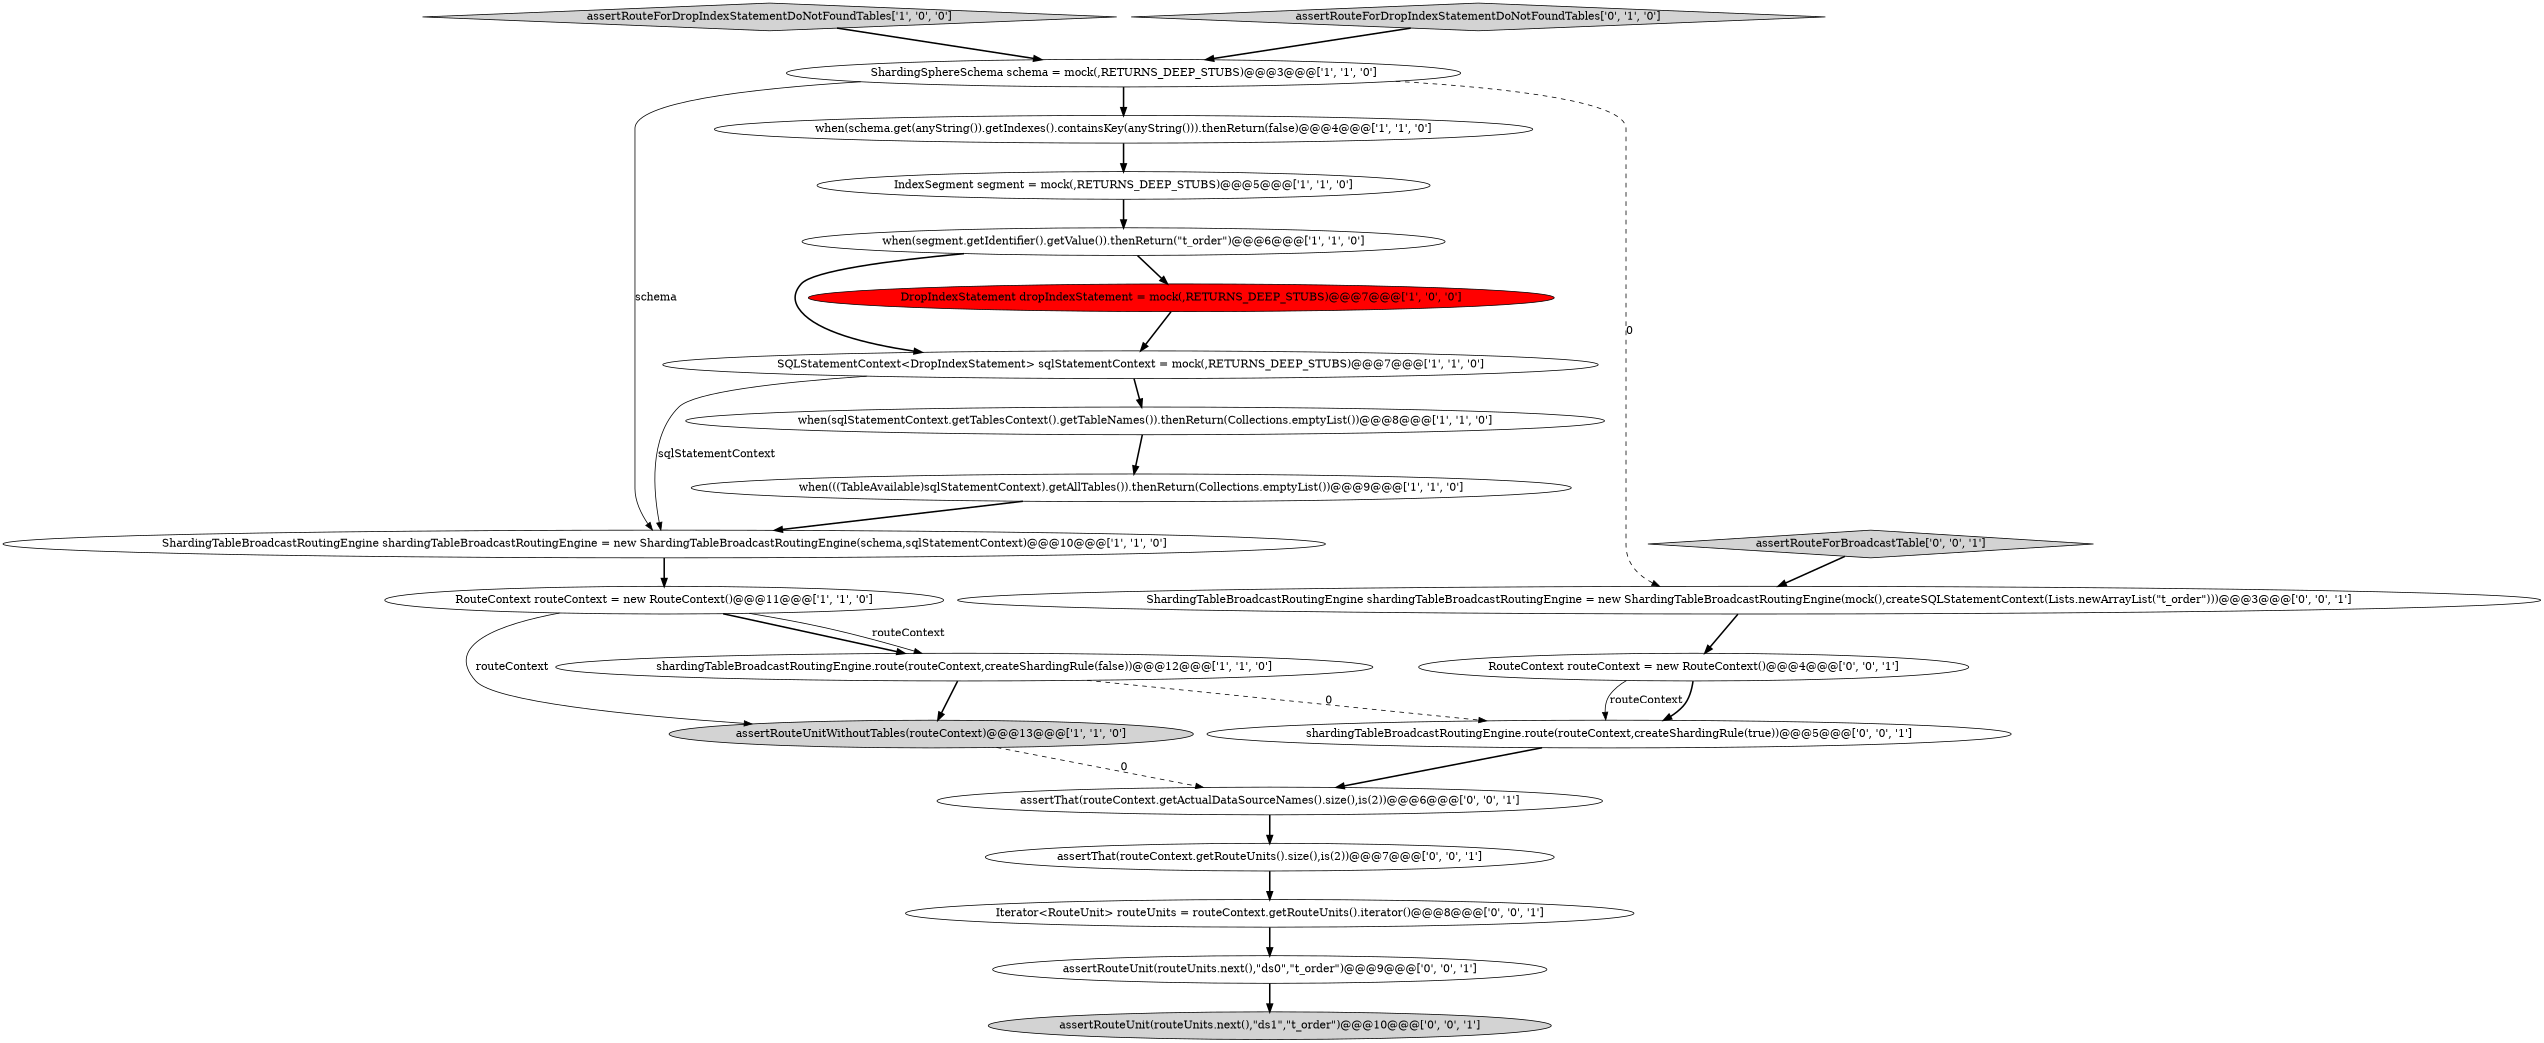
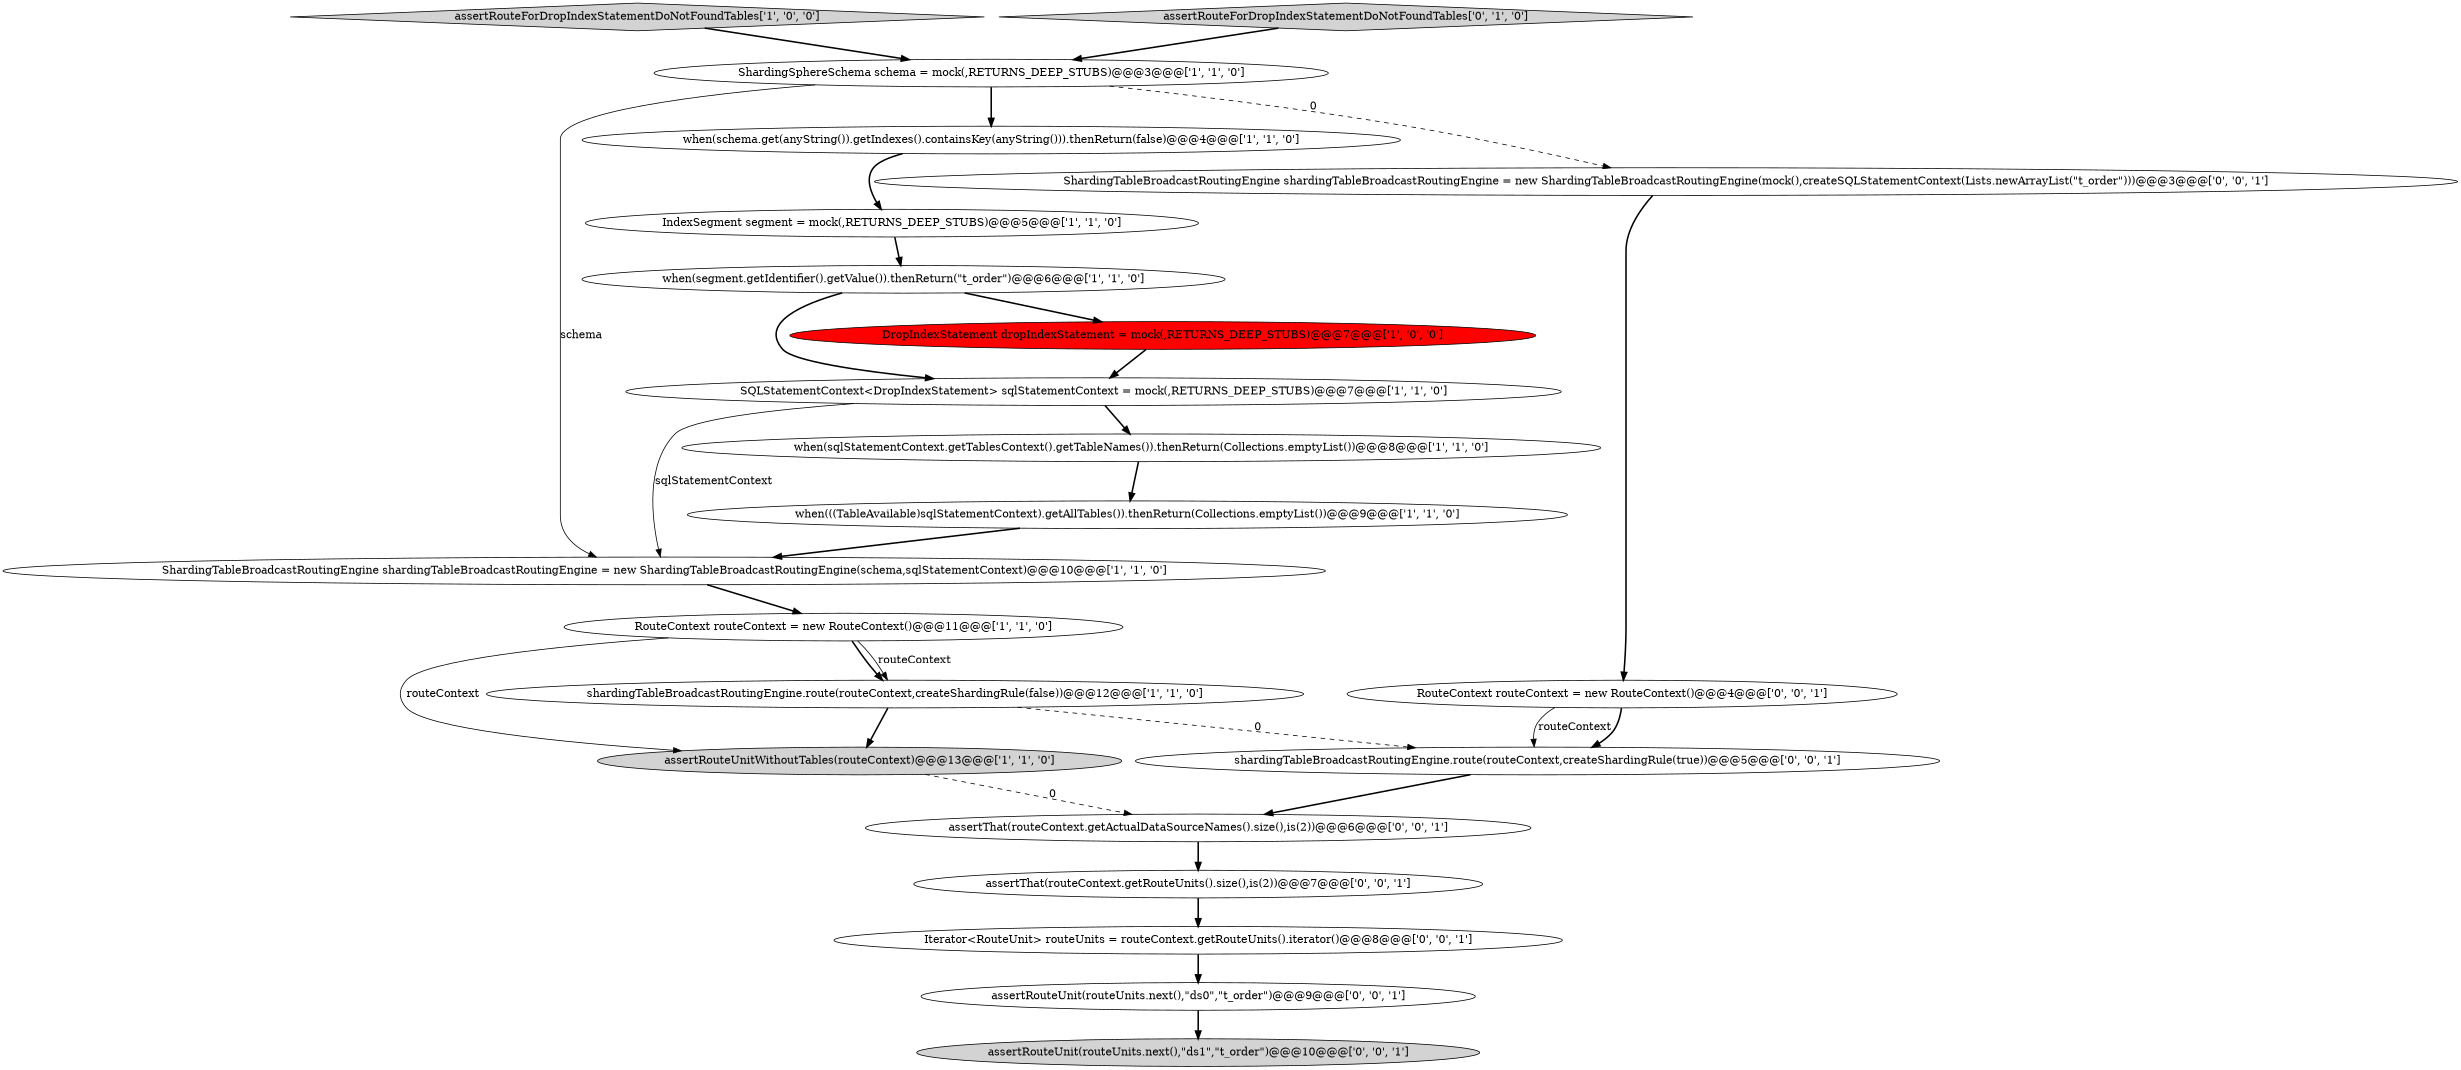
(1871, 544) -> none
